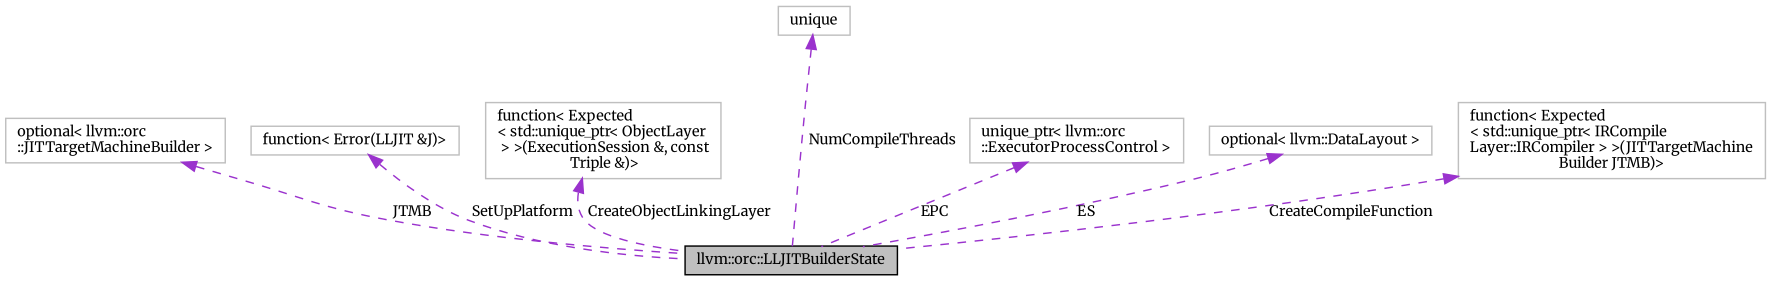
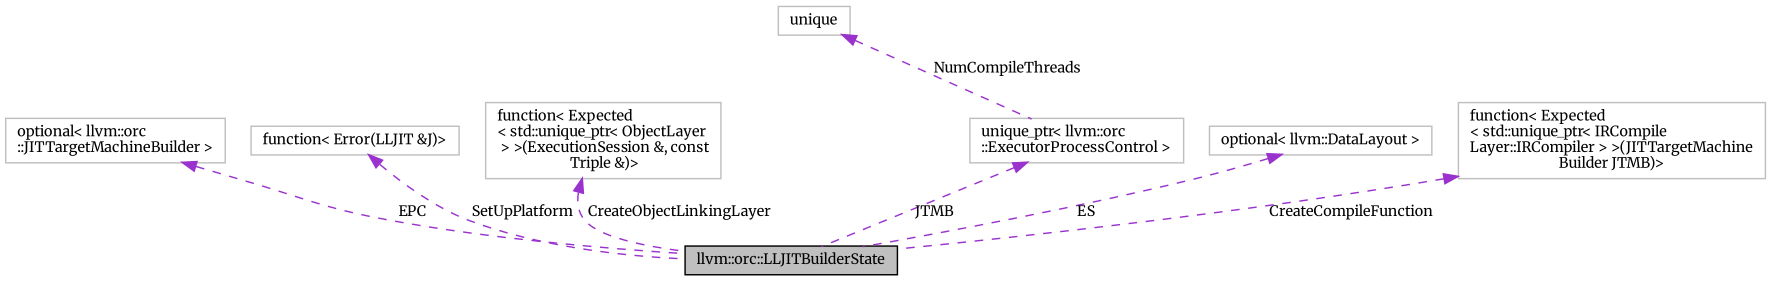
(801, 148) -> (943, 80)
(411, 212) -> (411, 212)
(933, 212) -> (933, 212)
